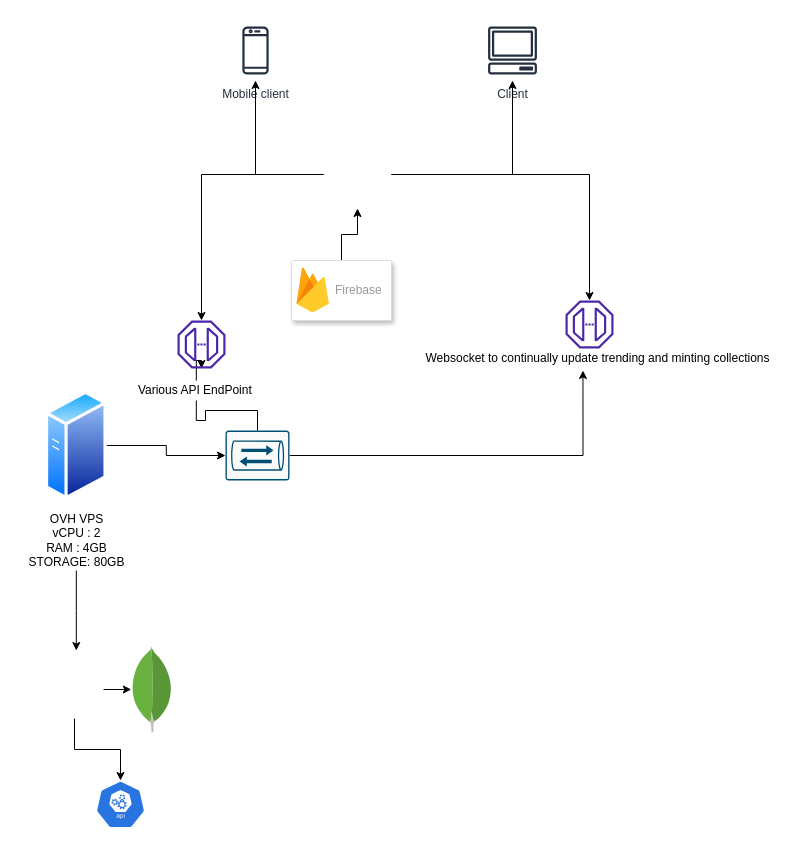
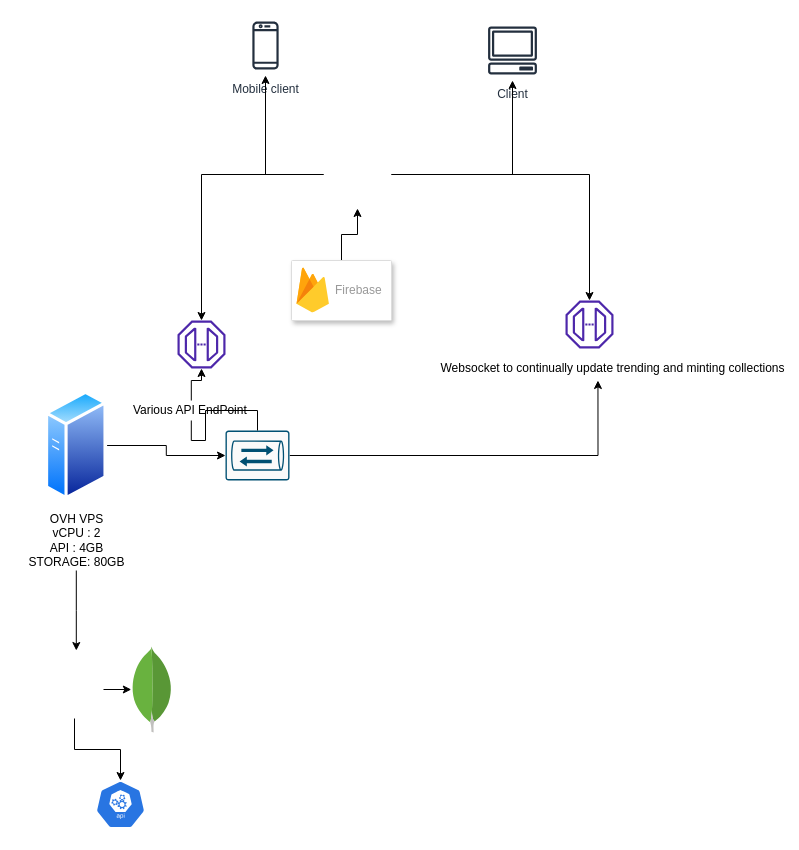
(256, 51) -> (266, 46)
(597, 359) -> (612, 369)
(196, 391) -> (191, 411)
(77, 541) -> (77, 541)
